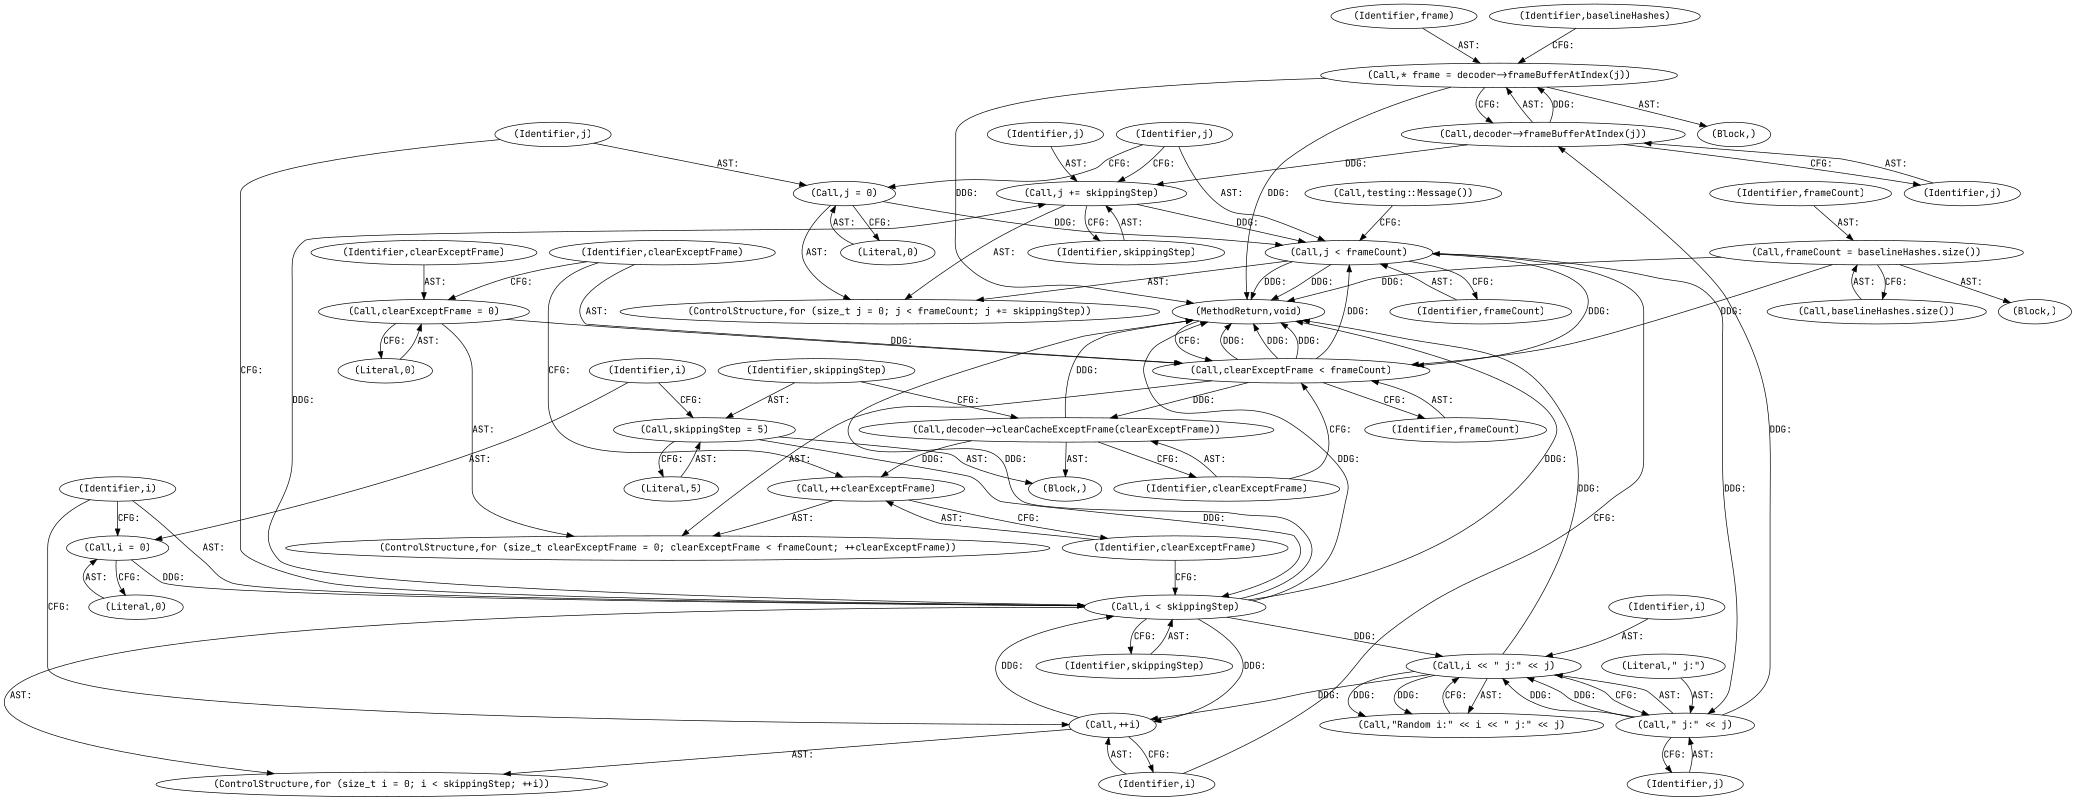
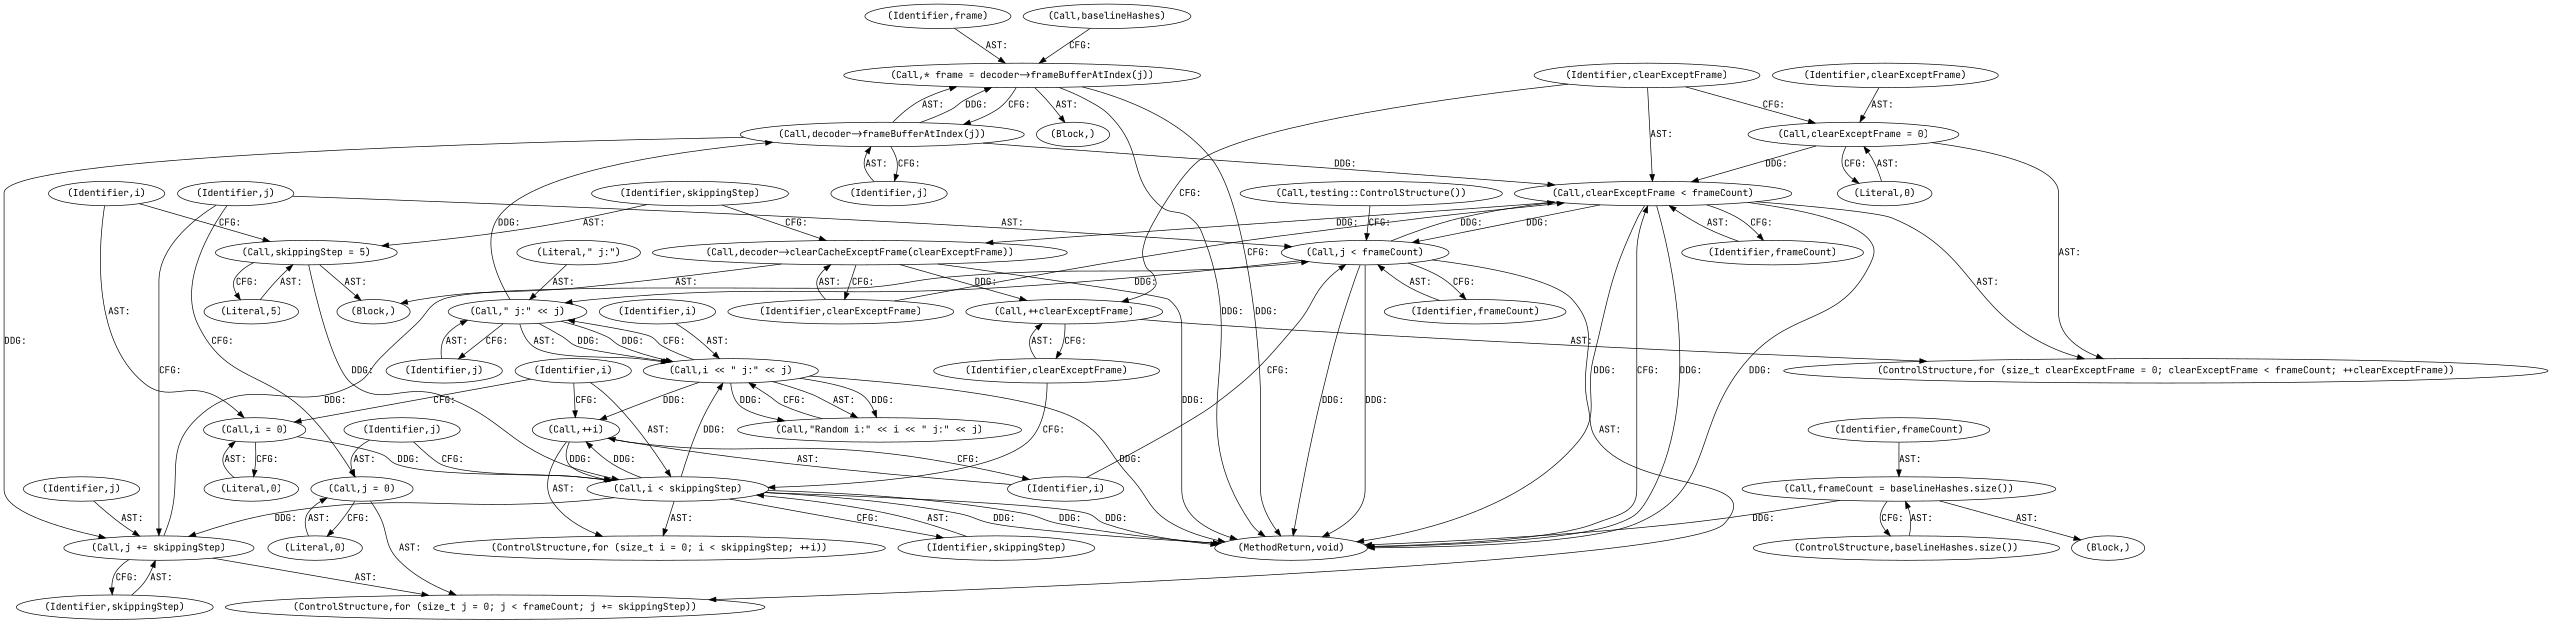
(1595, 16) -> (1107, 16)
(1403, 194) -> (1371, 194)
(1079, 231) -> none
(1877, 312) -> (1906, 548)
(1628, 328) -> (1265, 164)
